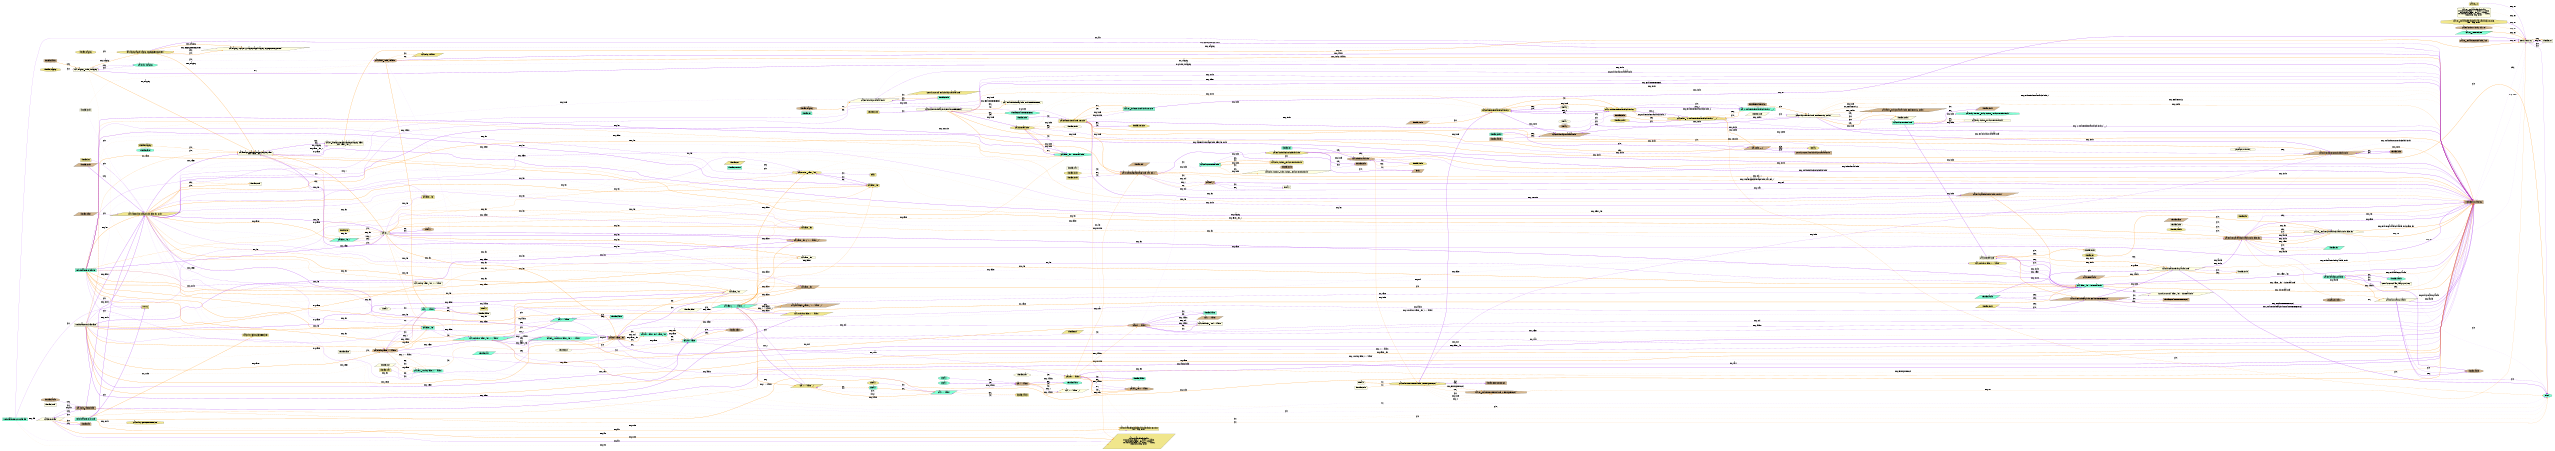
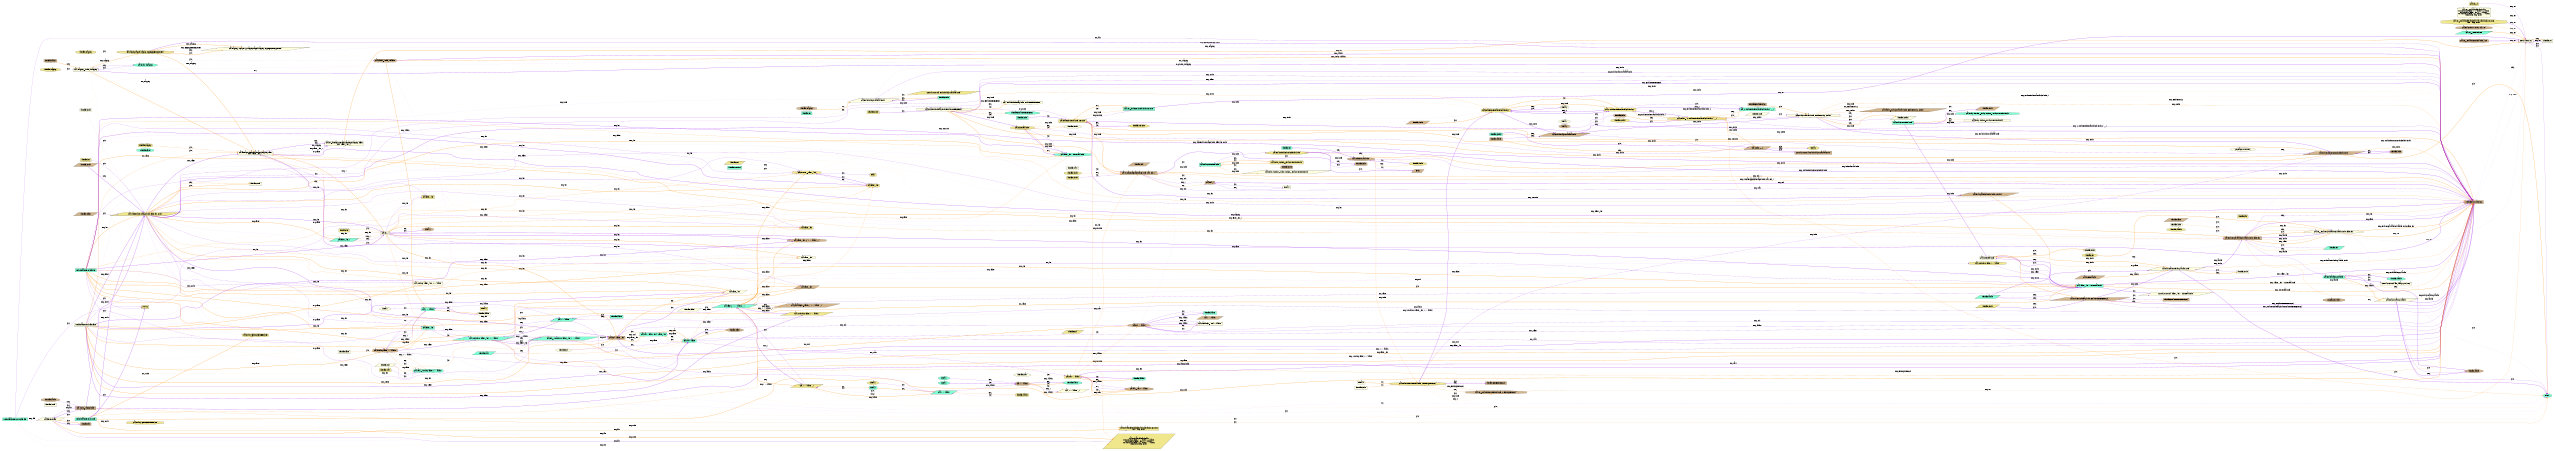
(428, 55) -> none
(441, 255) -> (366, 369)
(1496, 383) -> (1496, 383)
